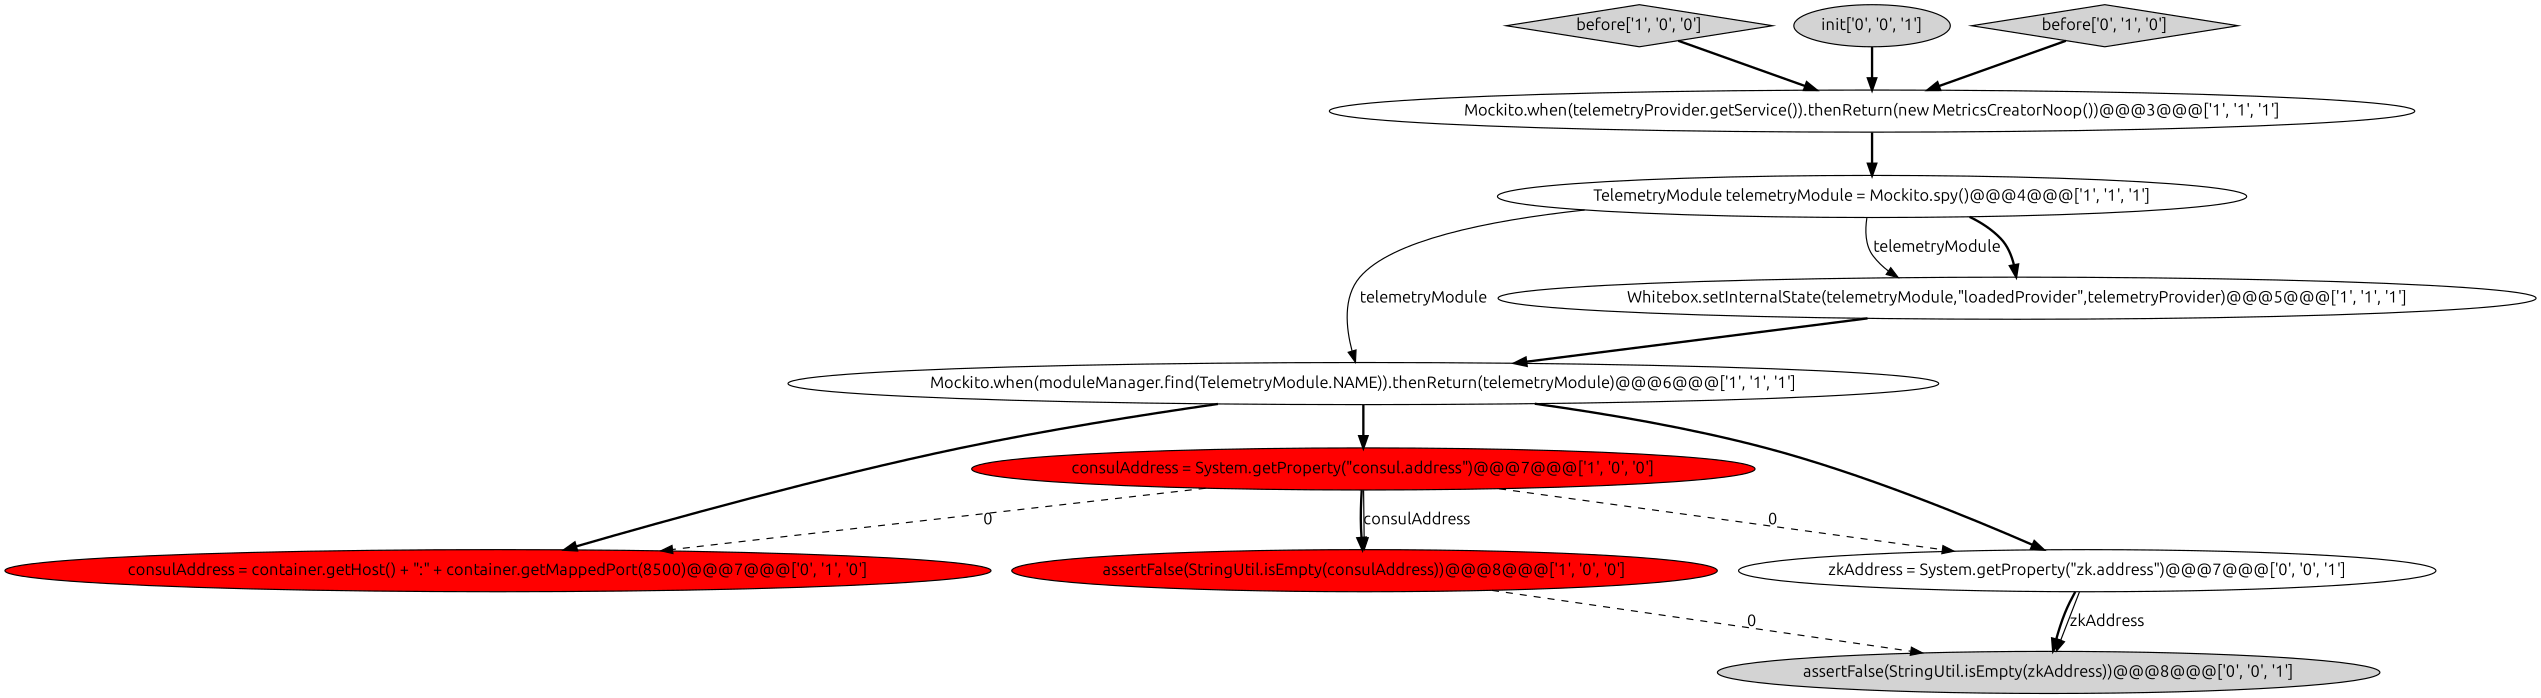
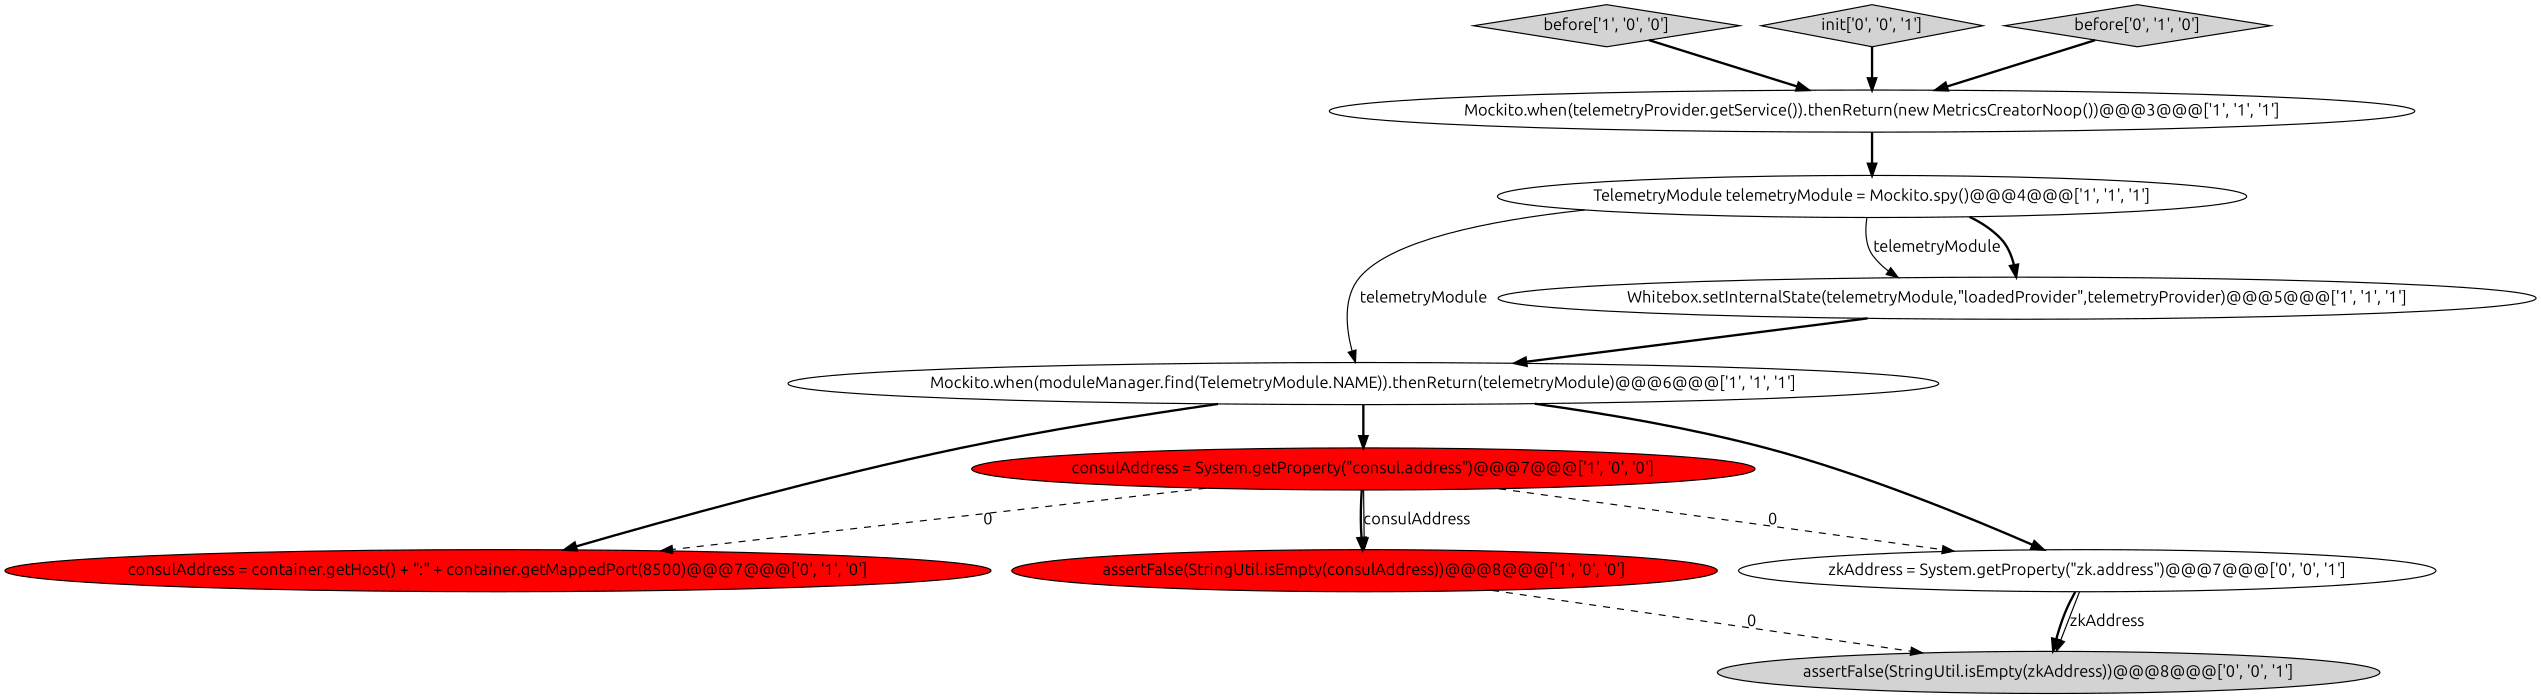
(1872, 26) -> (1872, 26)
